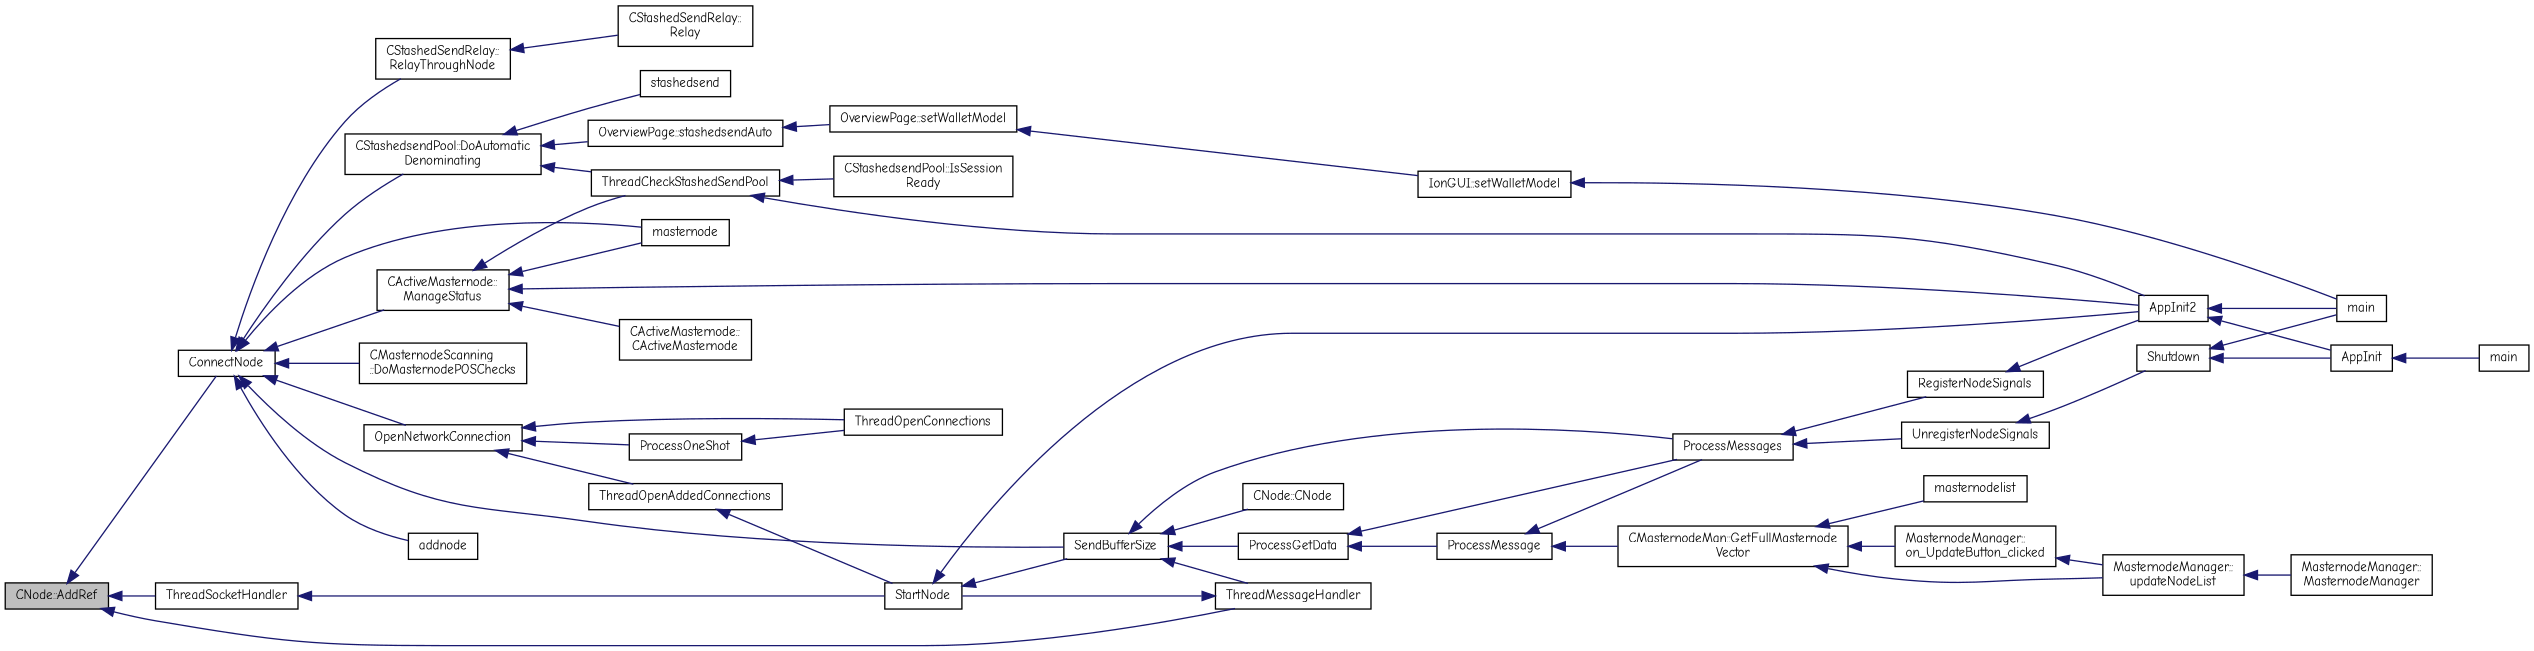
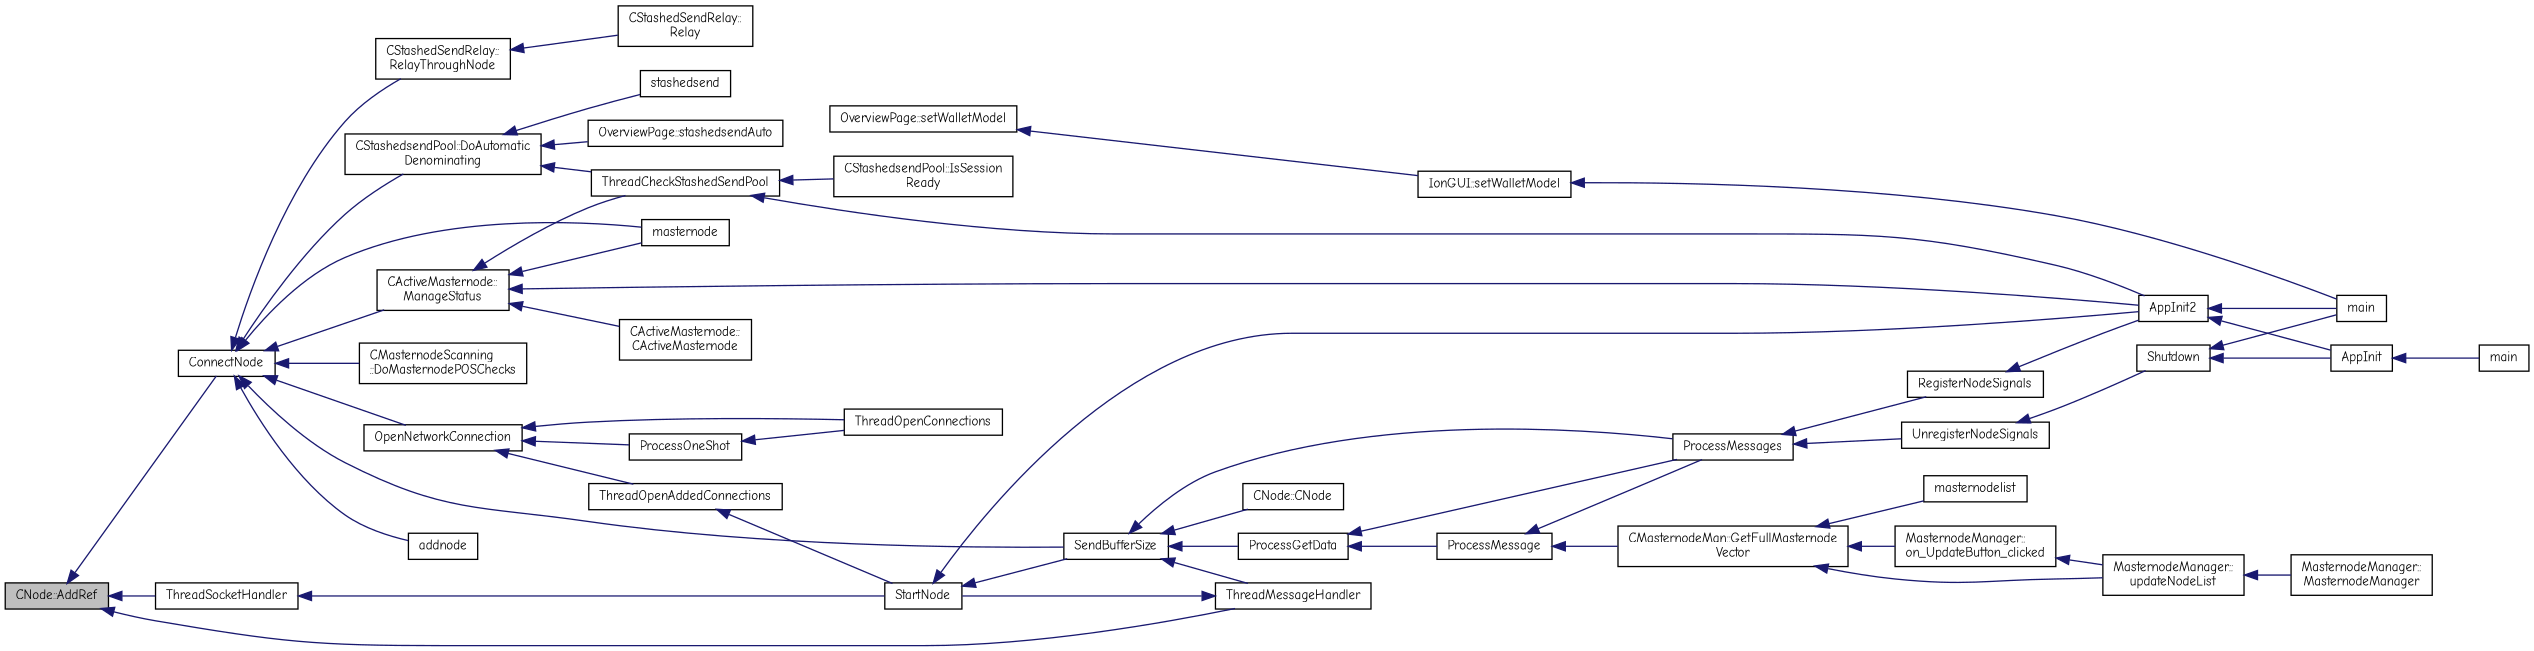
(813, 126) -> none
